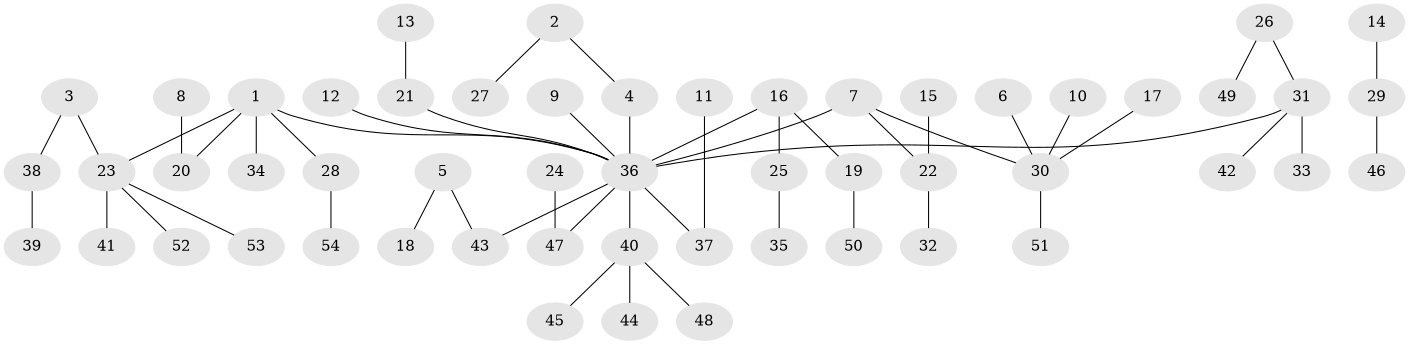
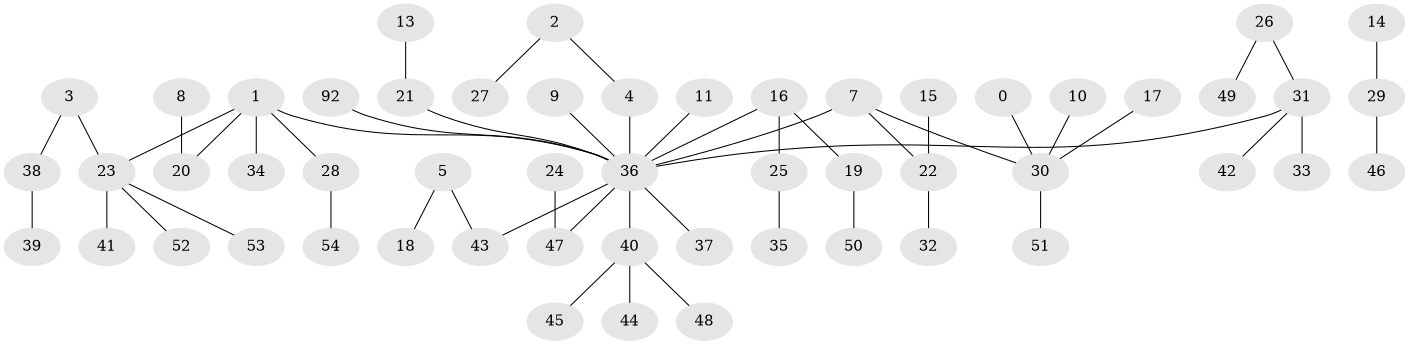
(331, 98) -> (331, 98)
(1003, 98) -> (1003, 98)
(704, 172) -> (667, 135)
